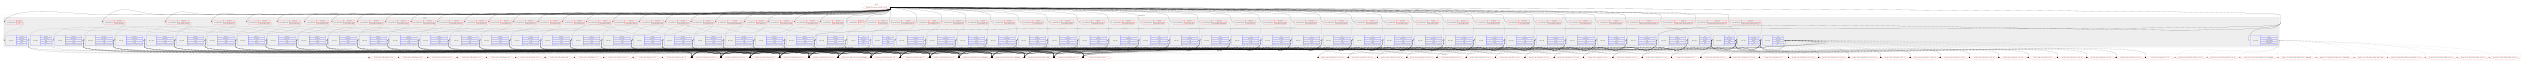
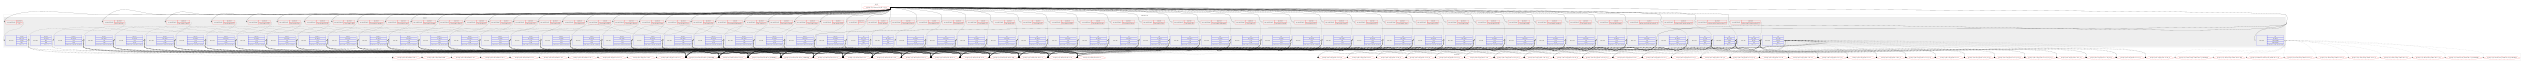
(501, 58) -> none
